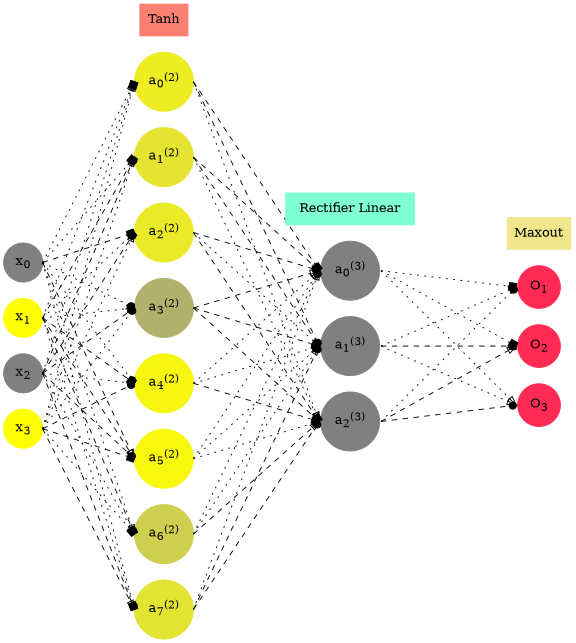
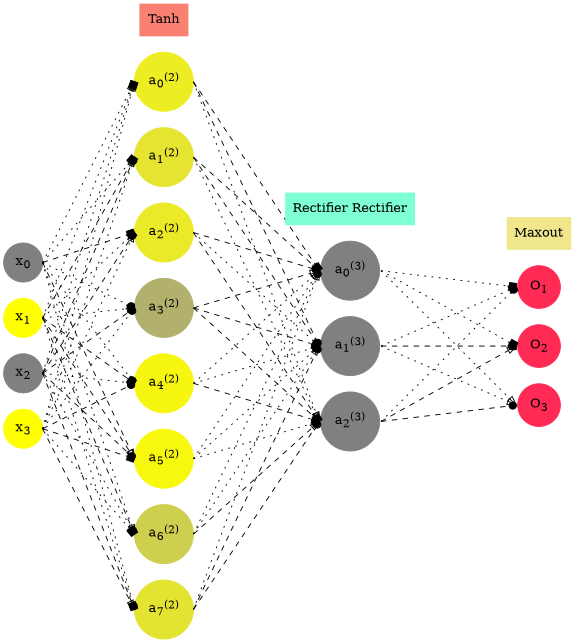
(350, 209) -> (350, 209)
